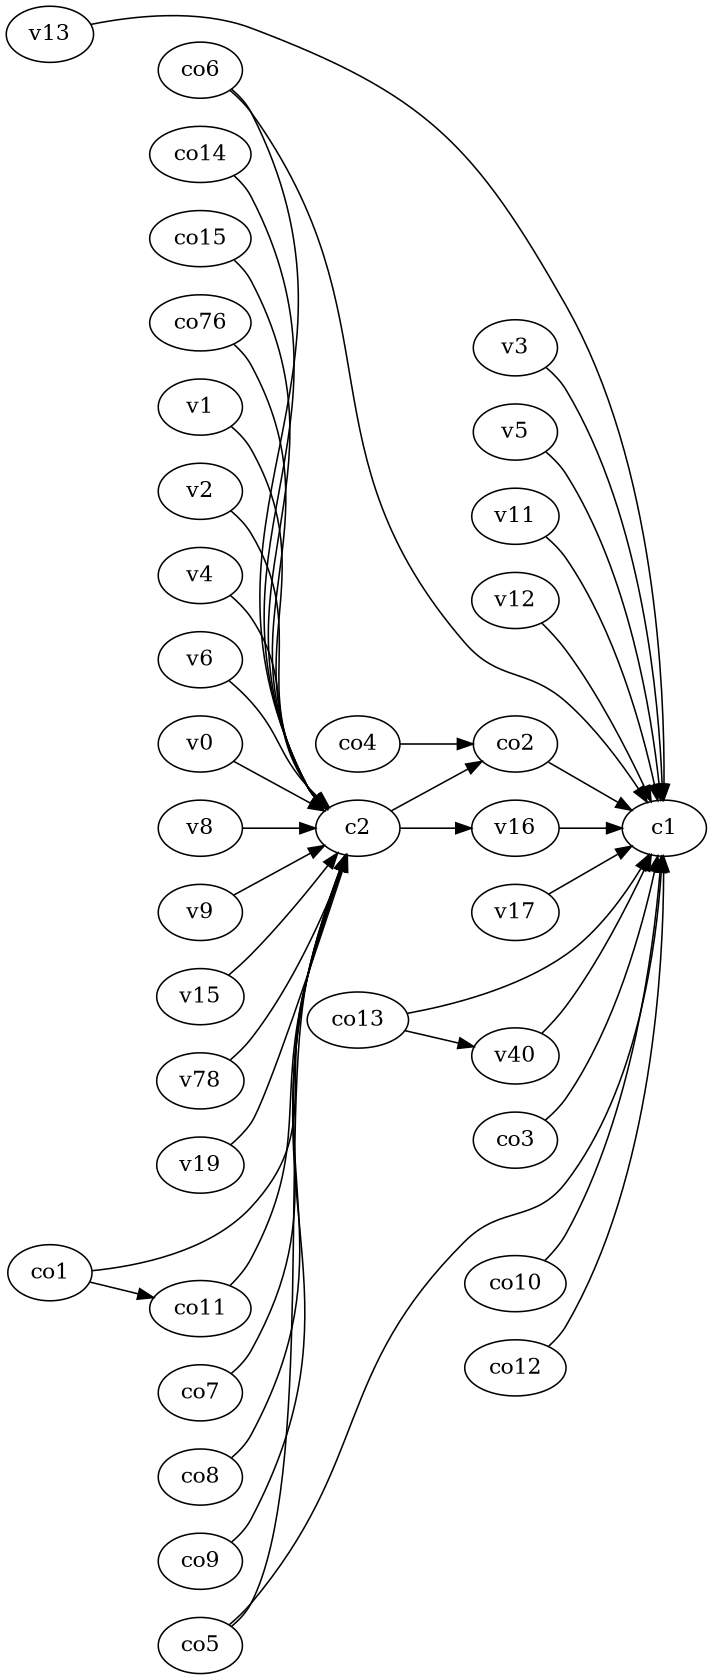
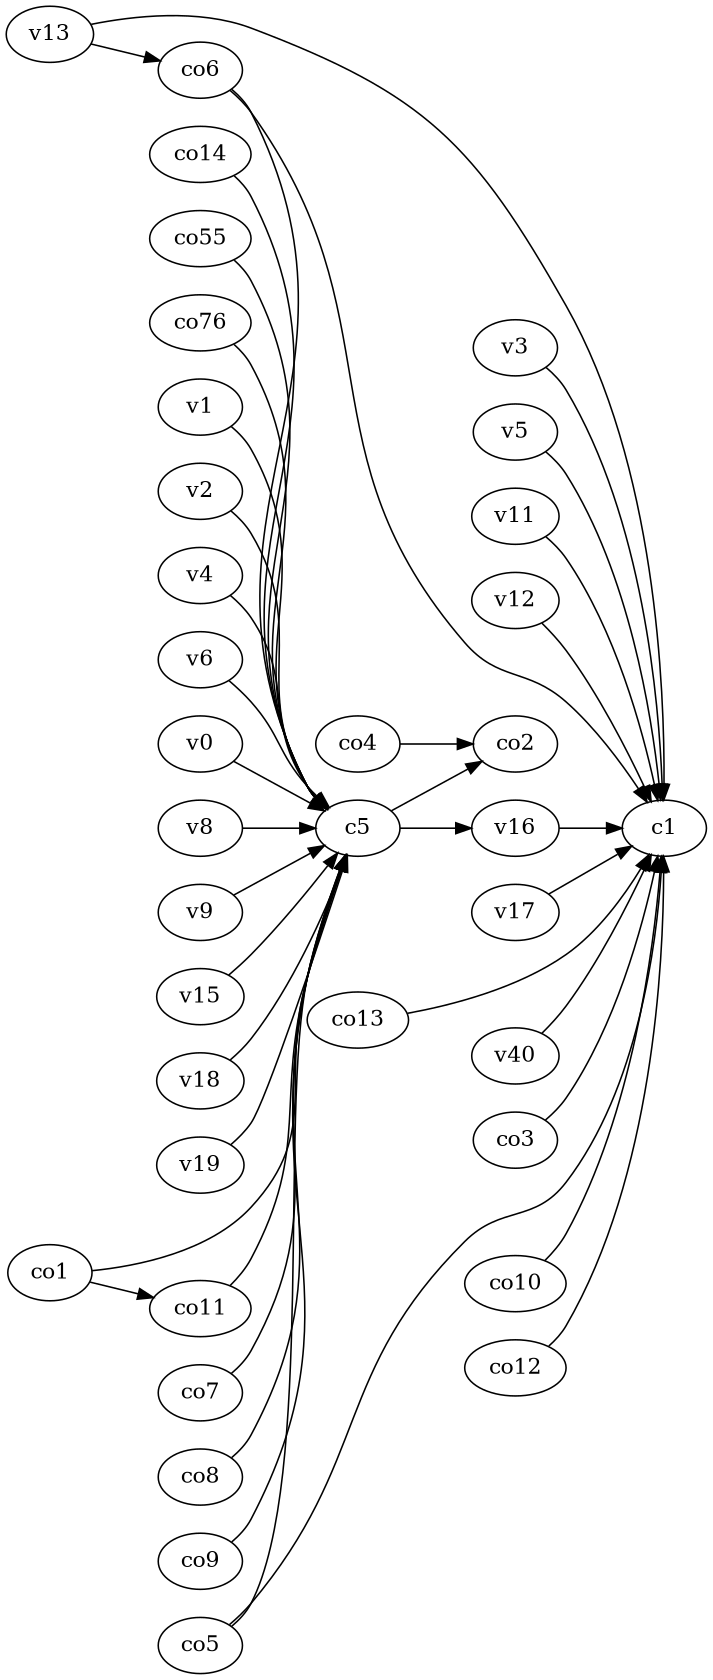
none -> (118, 51)
(200, 239) -> (200, 239)
(583, 782) -> none
(358, 828) -> (358, 828)
(432, 1037) -> none
(200, 1081) -> (200, 1081)
